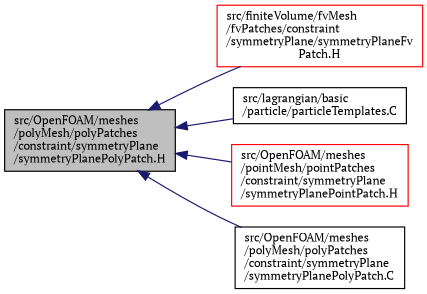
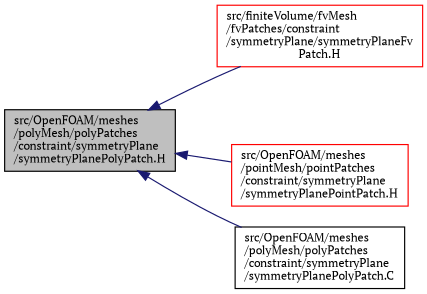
(320, 106) -> none
